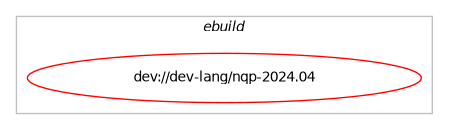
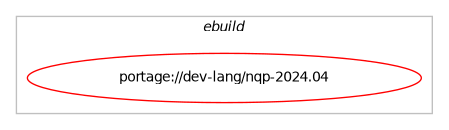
(224, 78) -> (224, 78)
